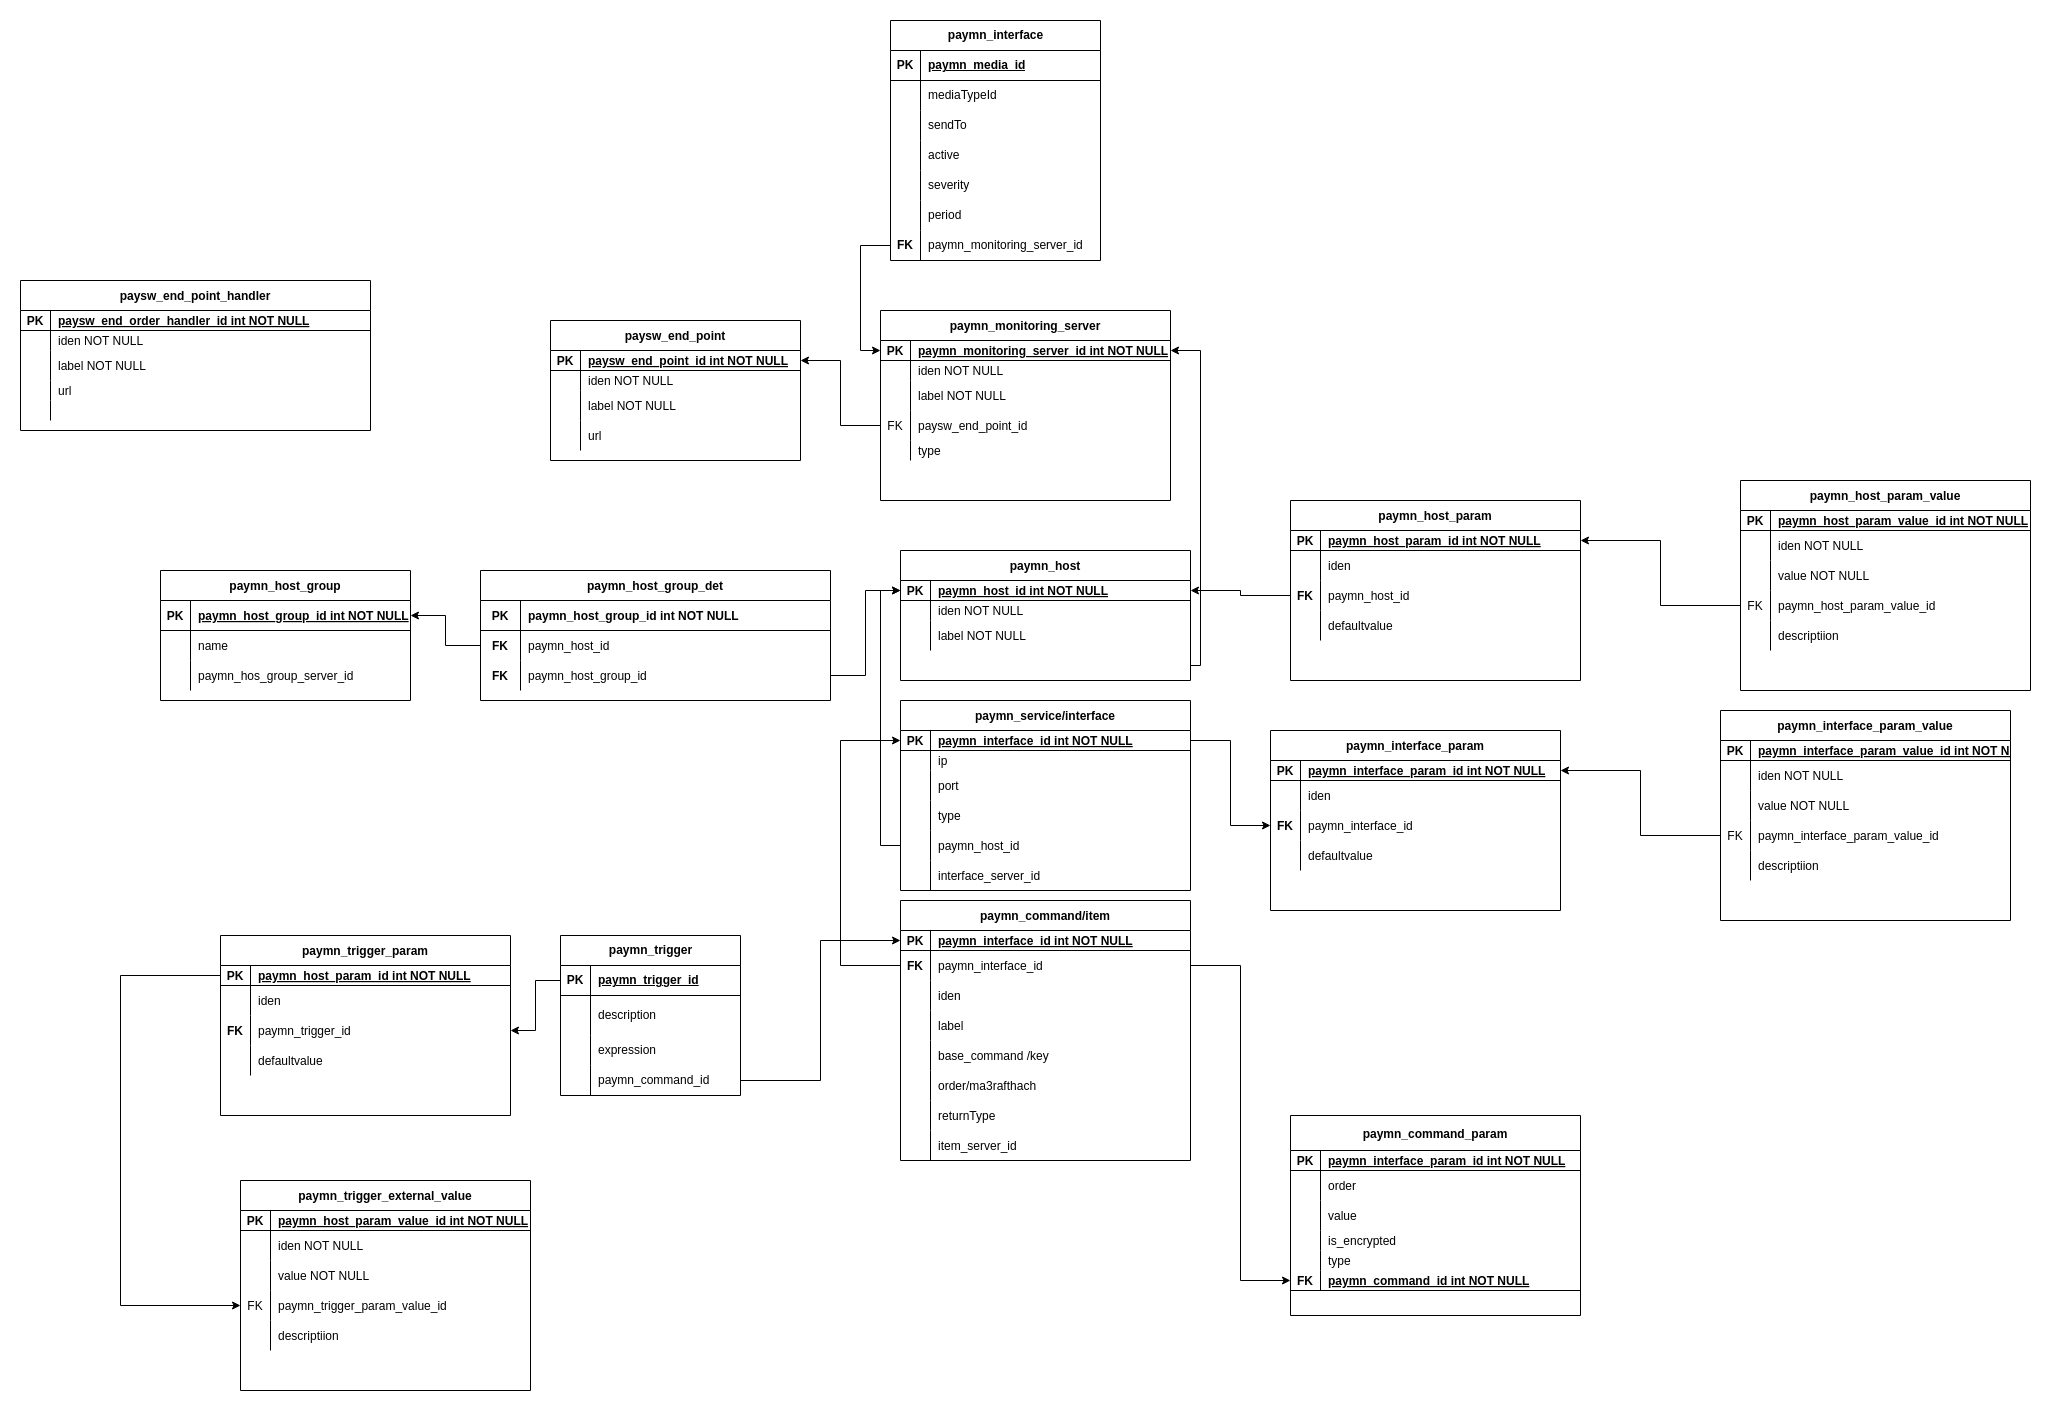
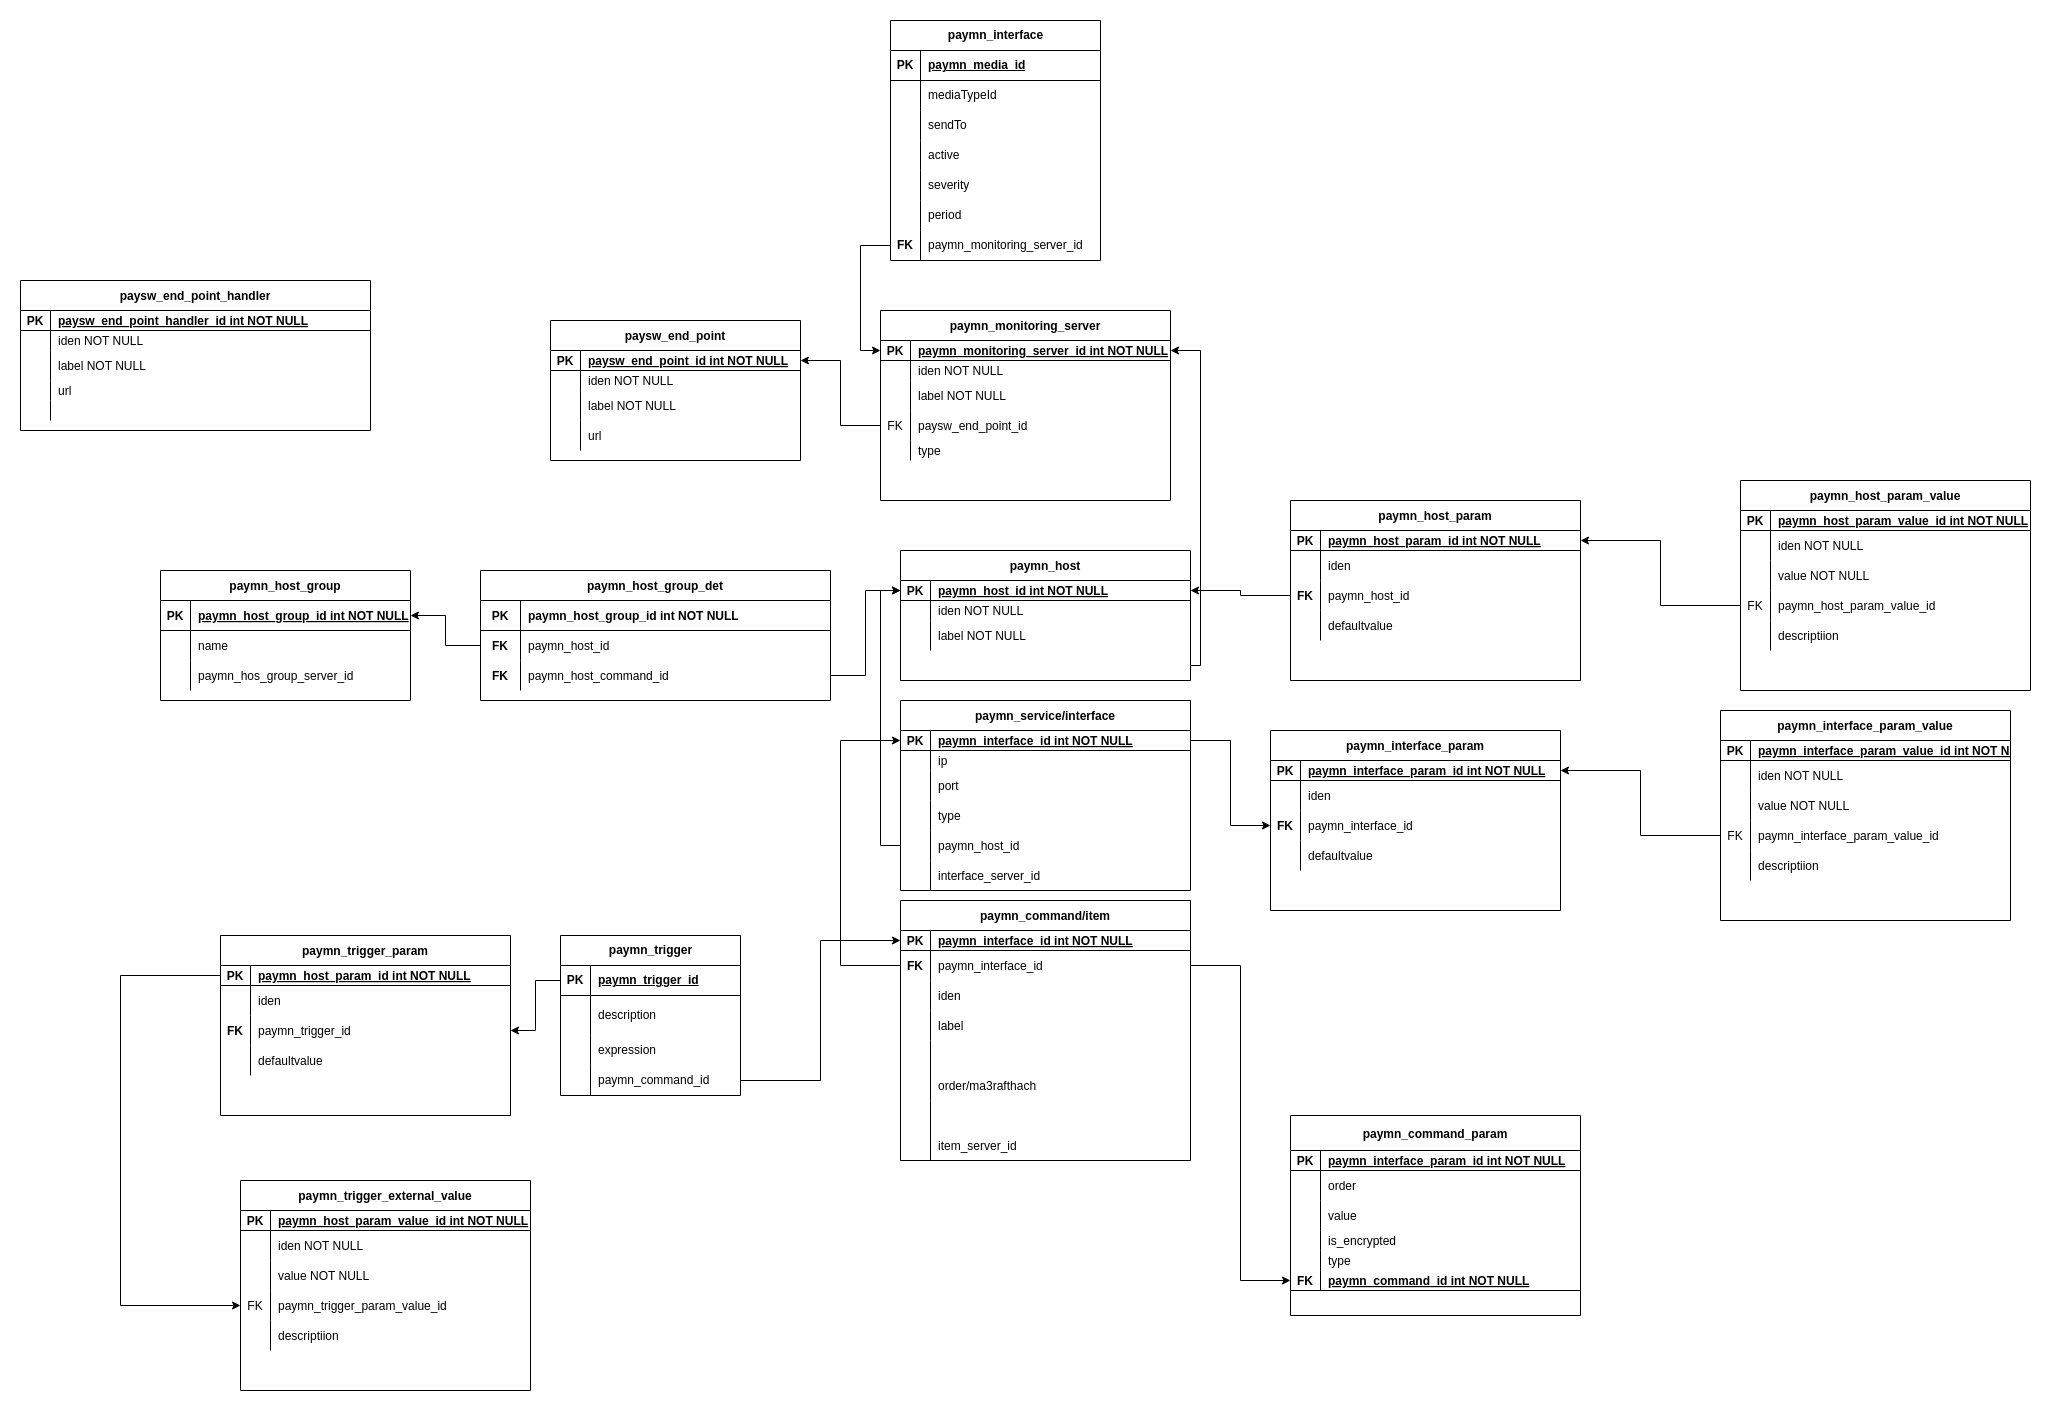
(180, 321) -> (178, 321)
(590, 676) -> (597, 676)
(1061, 1056) -> none
(1061, 1116) -> none
